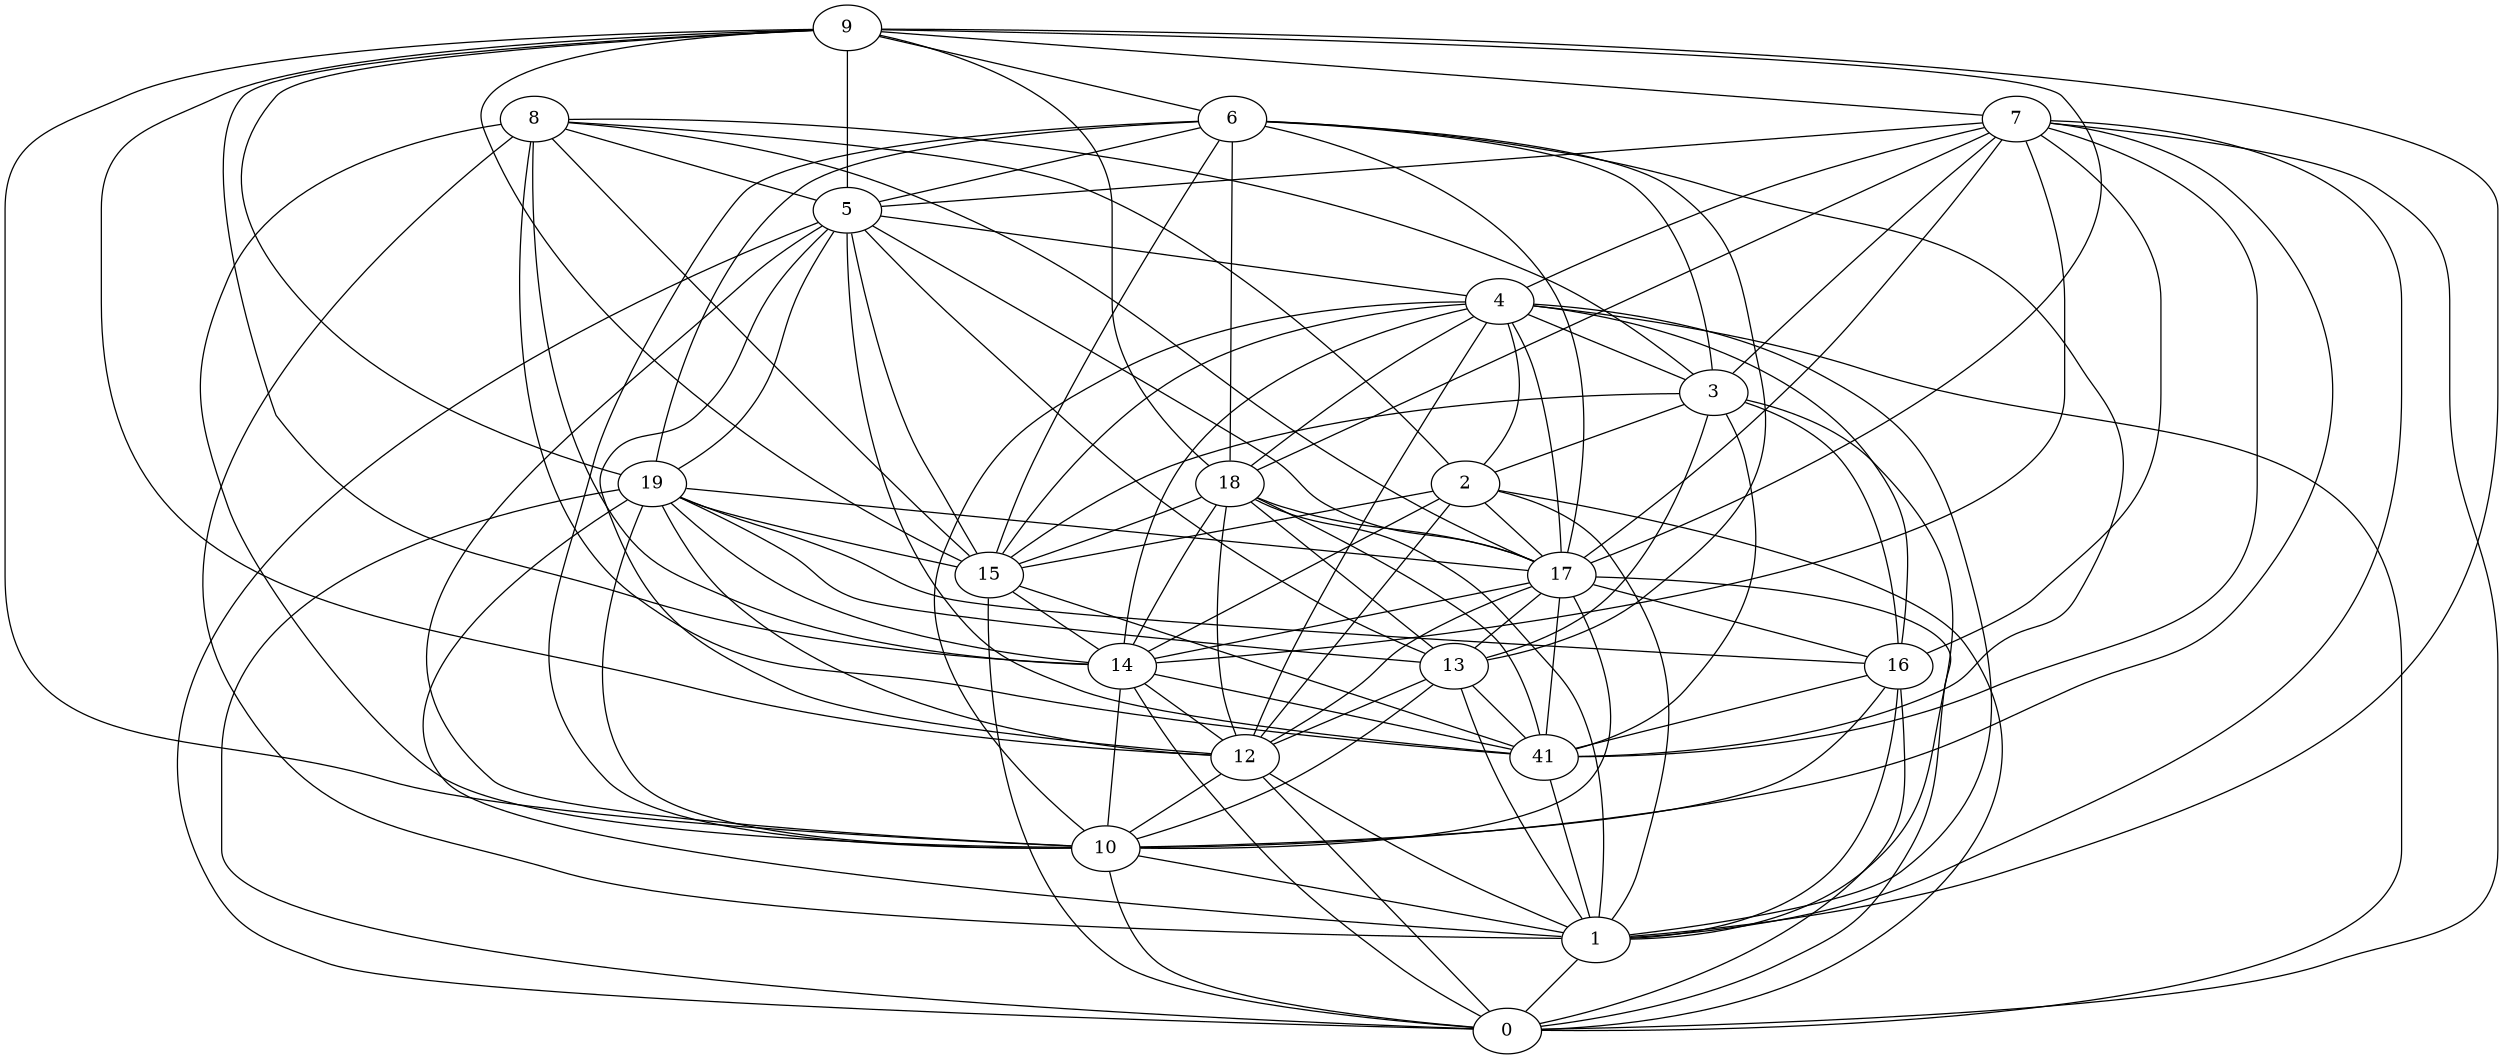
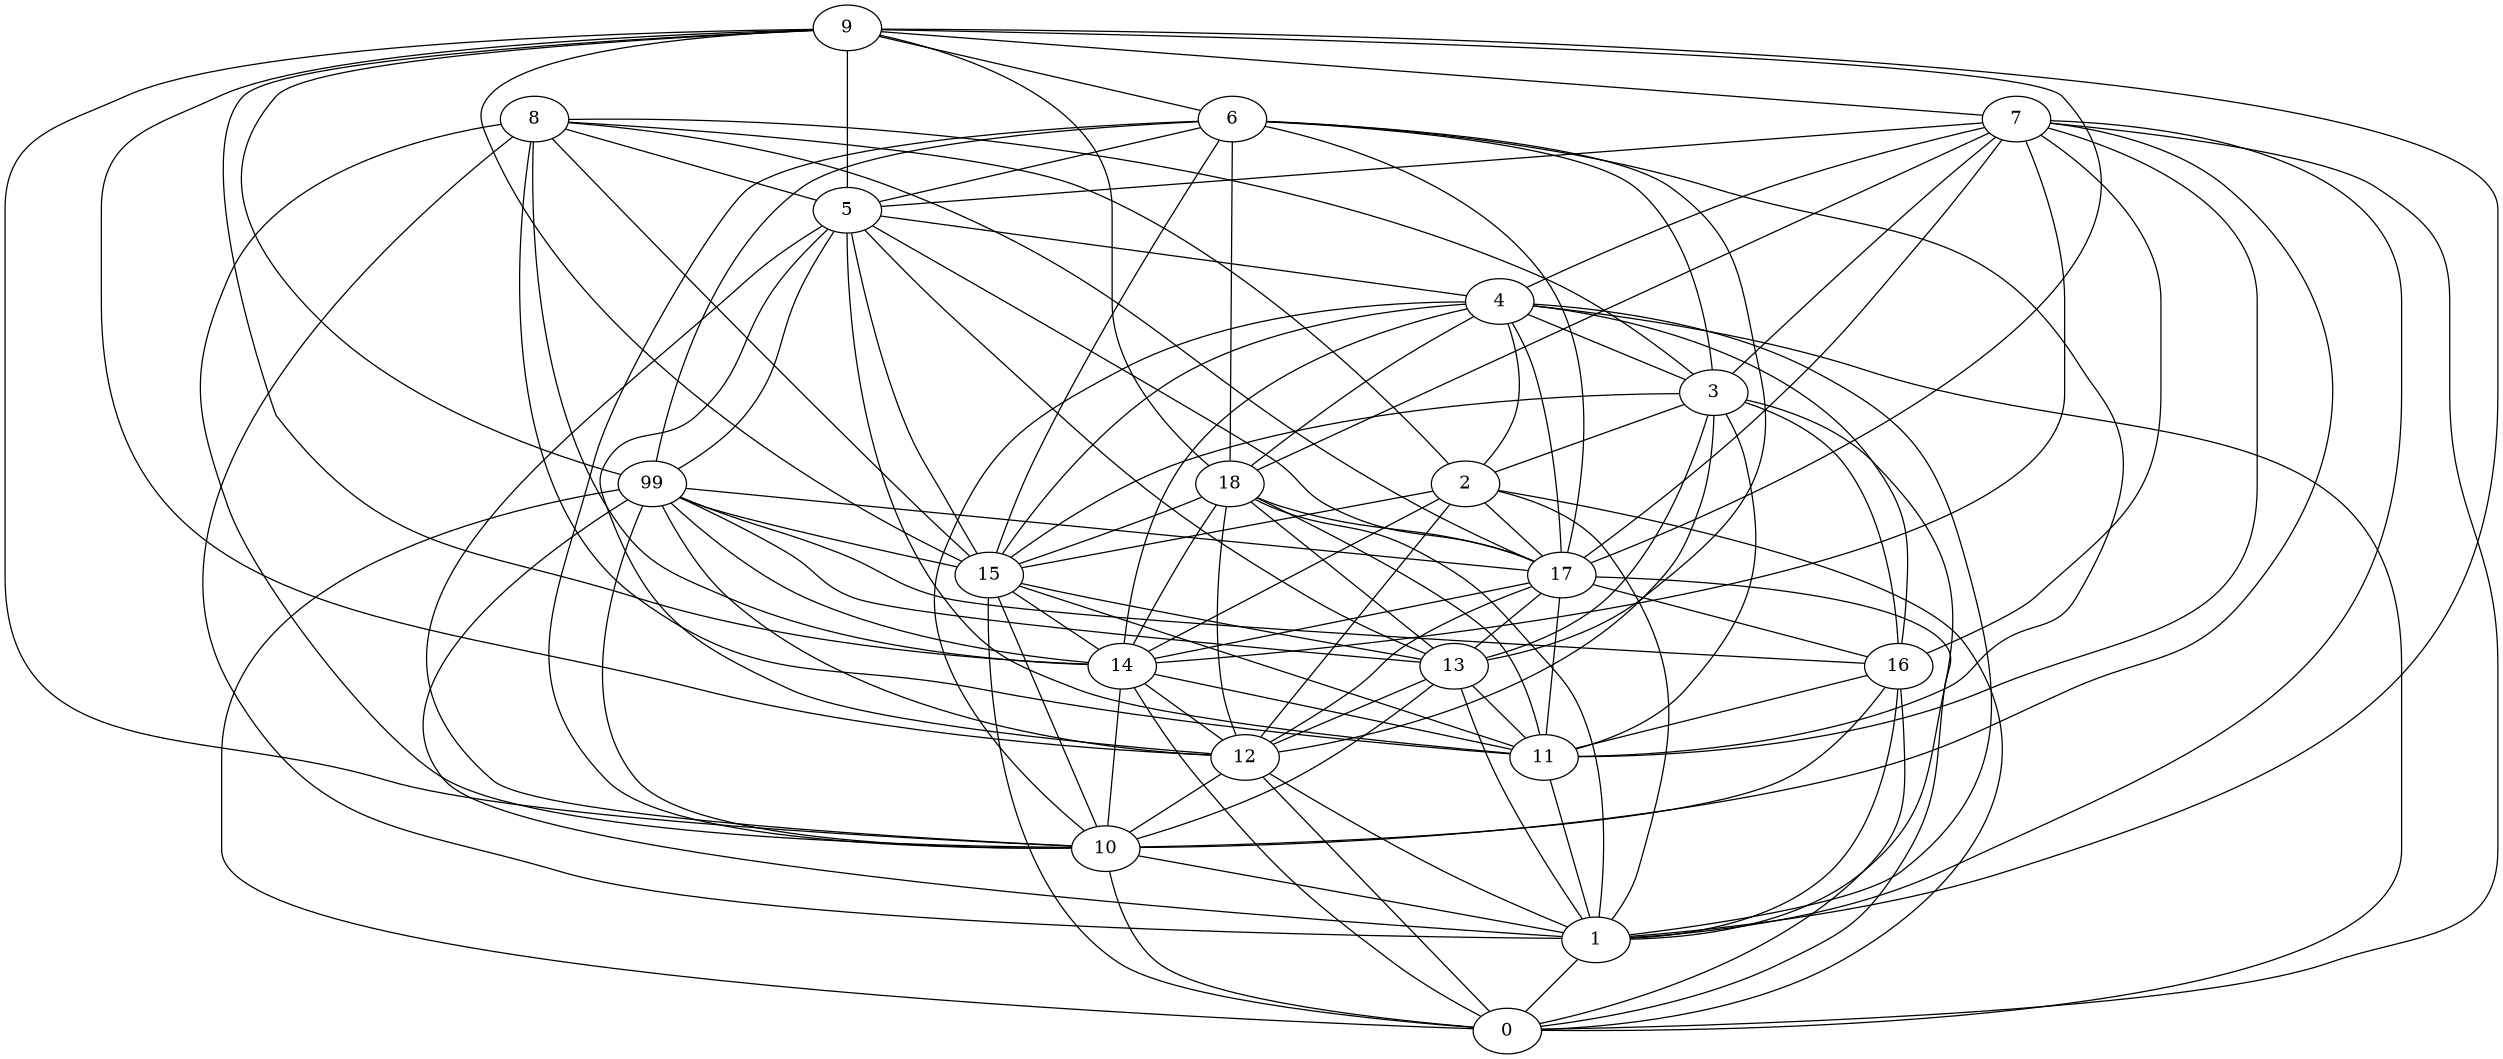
(652, 484) -> (652, 484)
(1368, 514) -> (1563, 658)
none -> (1171, 614)
(1544, 757) -> (1544, 757)
(1499, 821) -> (1048, 712)
(328, 963) -> none
